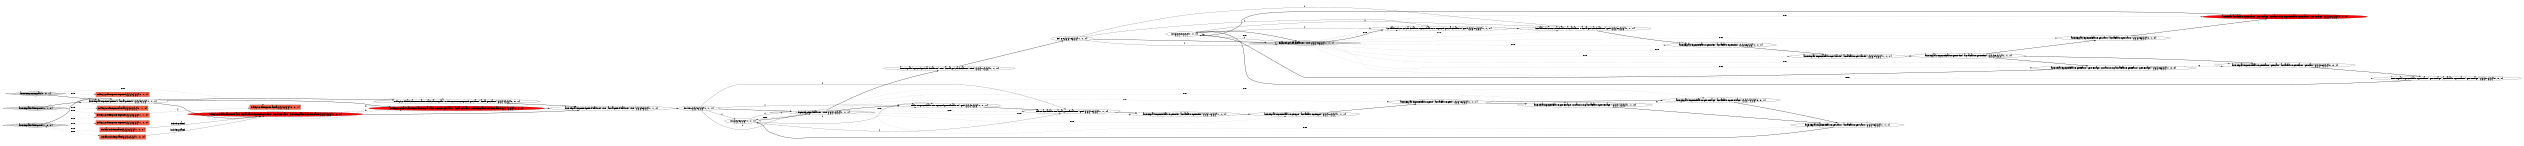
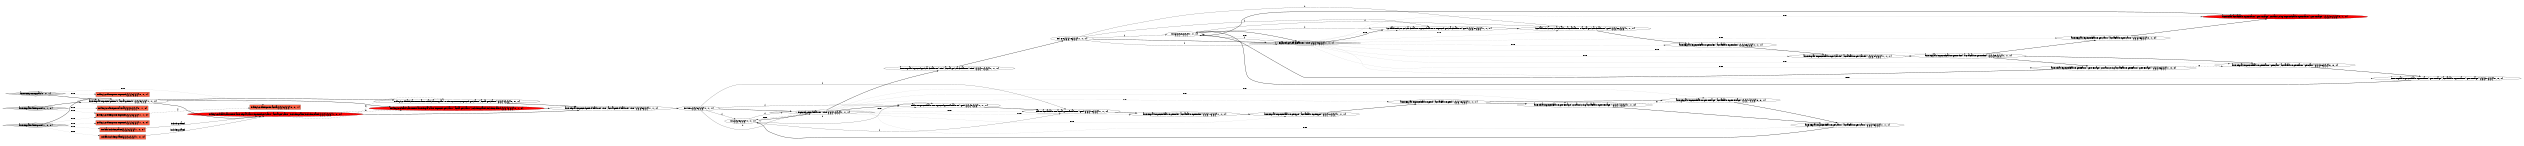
none -> (1129, 36)
(73, 130) -> (77, 127)
